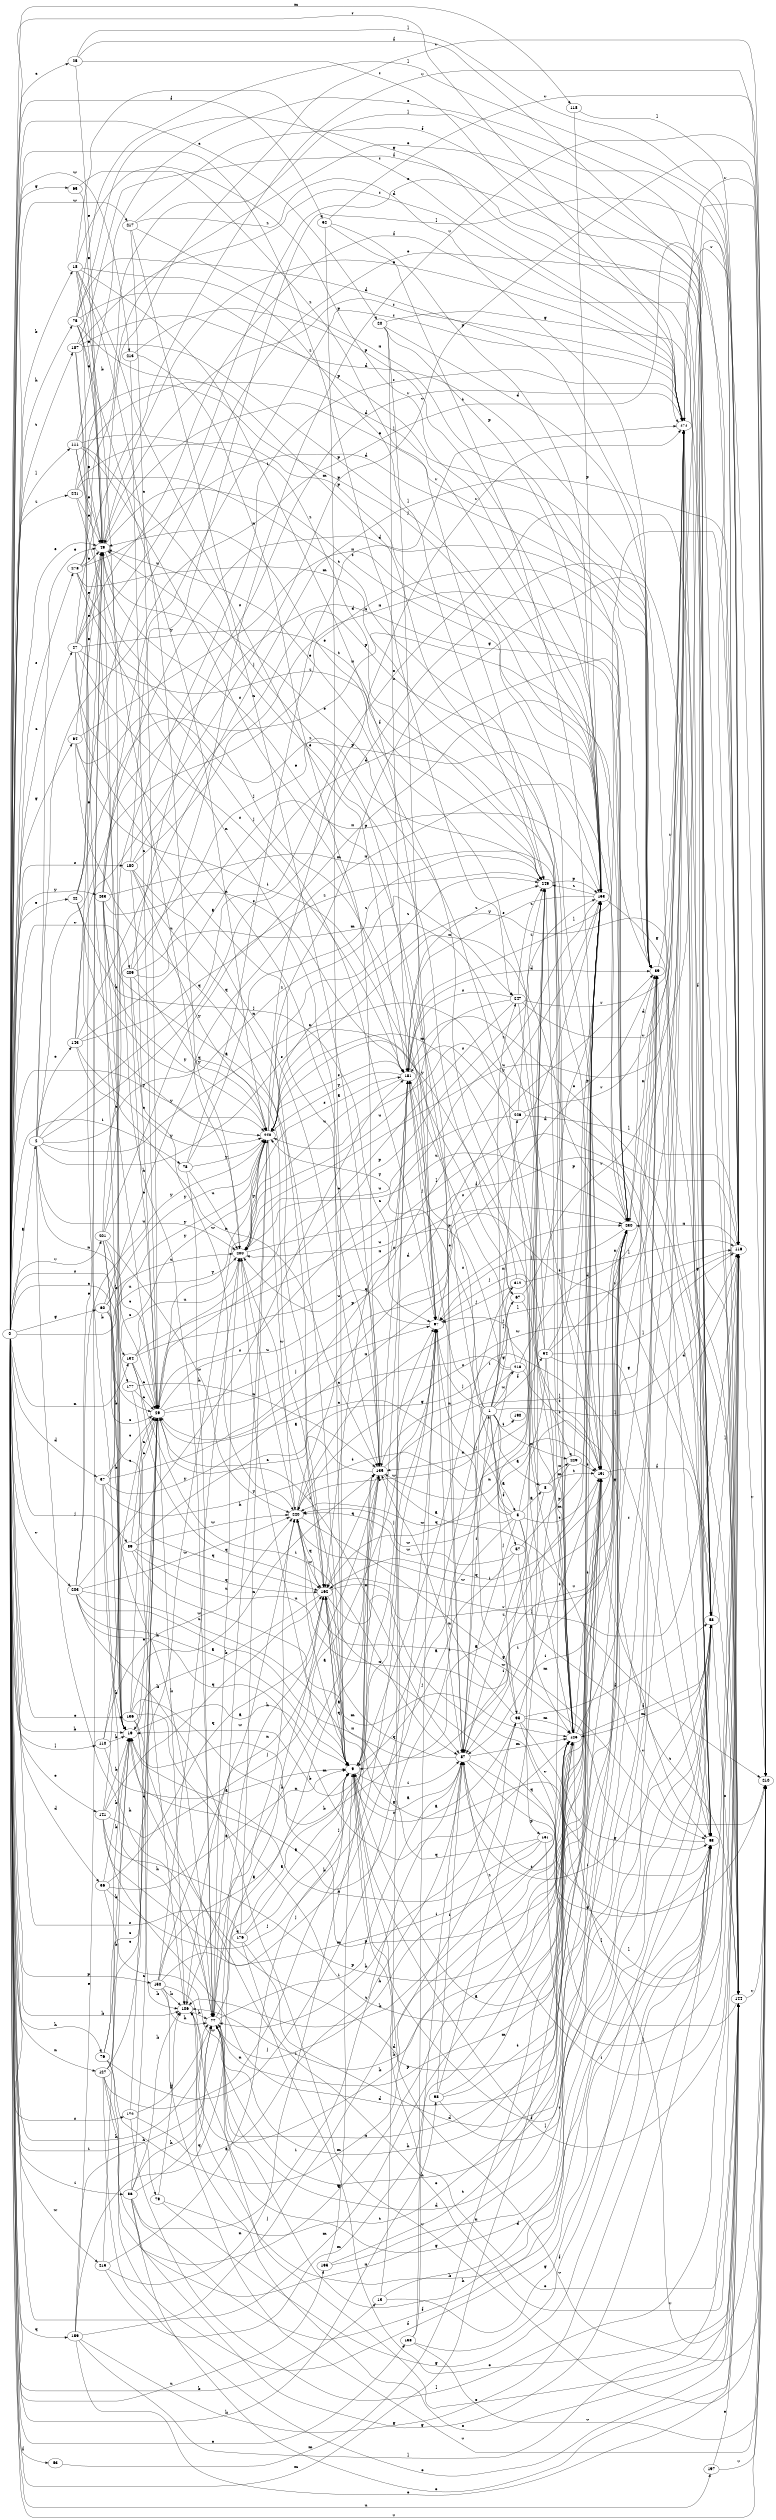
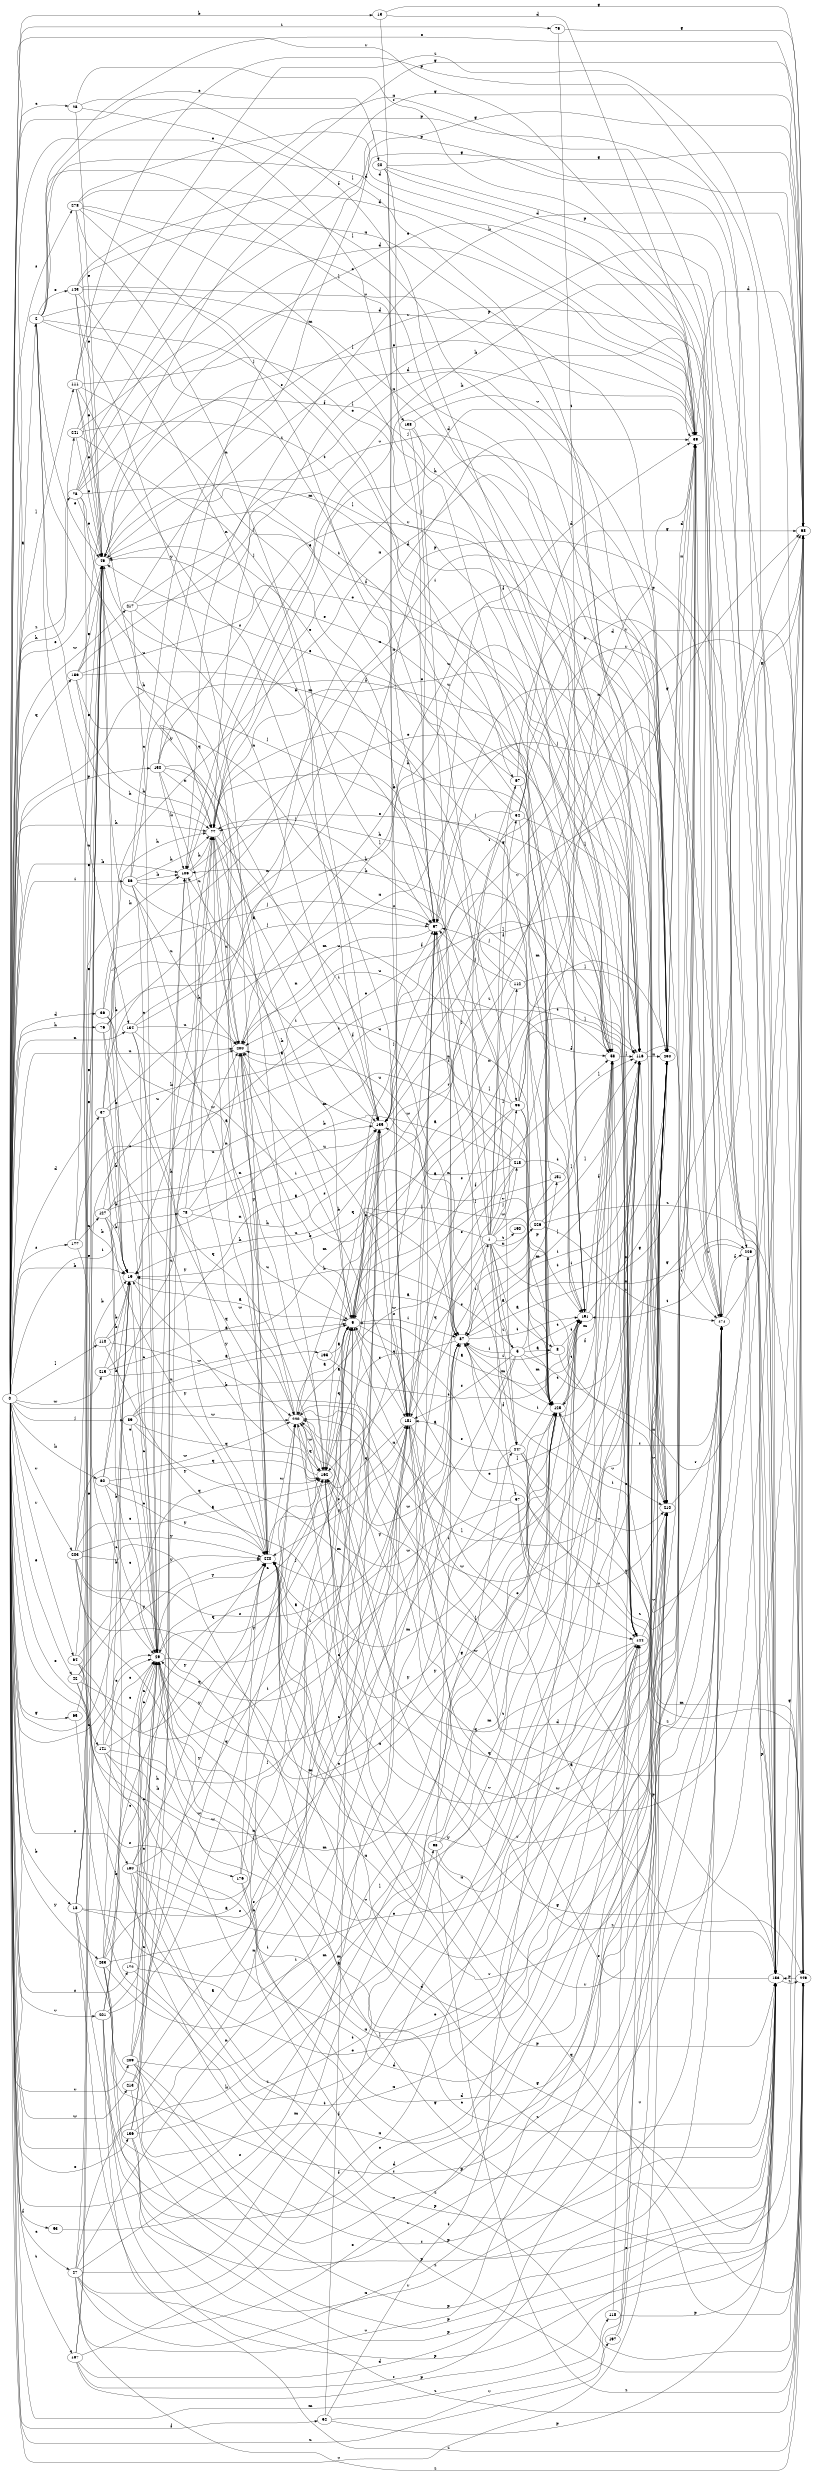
(504, 667) -> (611, 1886)
(36, 799) -> (36, 1503)
(691, 902) -> (561, 41)
(698, 1051) -> (727, 1285)
(518, 1283) -> (518, 984)
(55, 1317) -> (55, 1447)
(388, 1654) -> none
(11, 1725) -> (84, 1235)
(658, 1744) -> none
(185, 2018) -> (185, 781)
(171, 2105) -> none
(22, 2458) -> none
